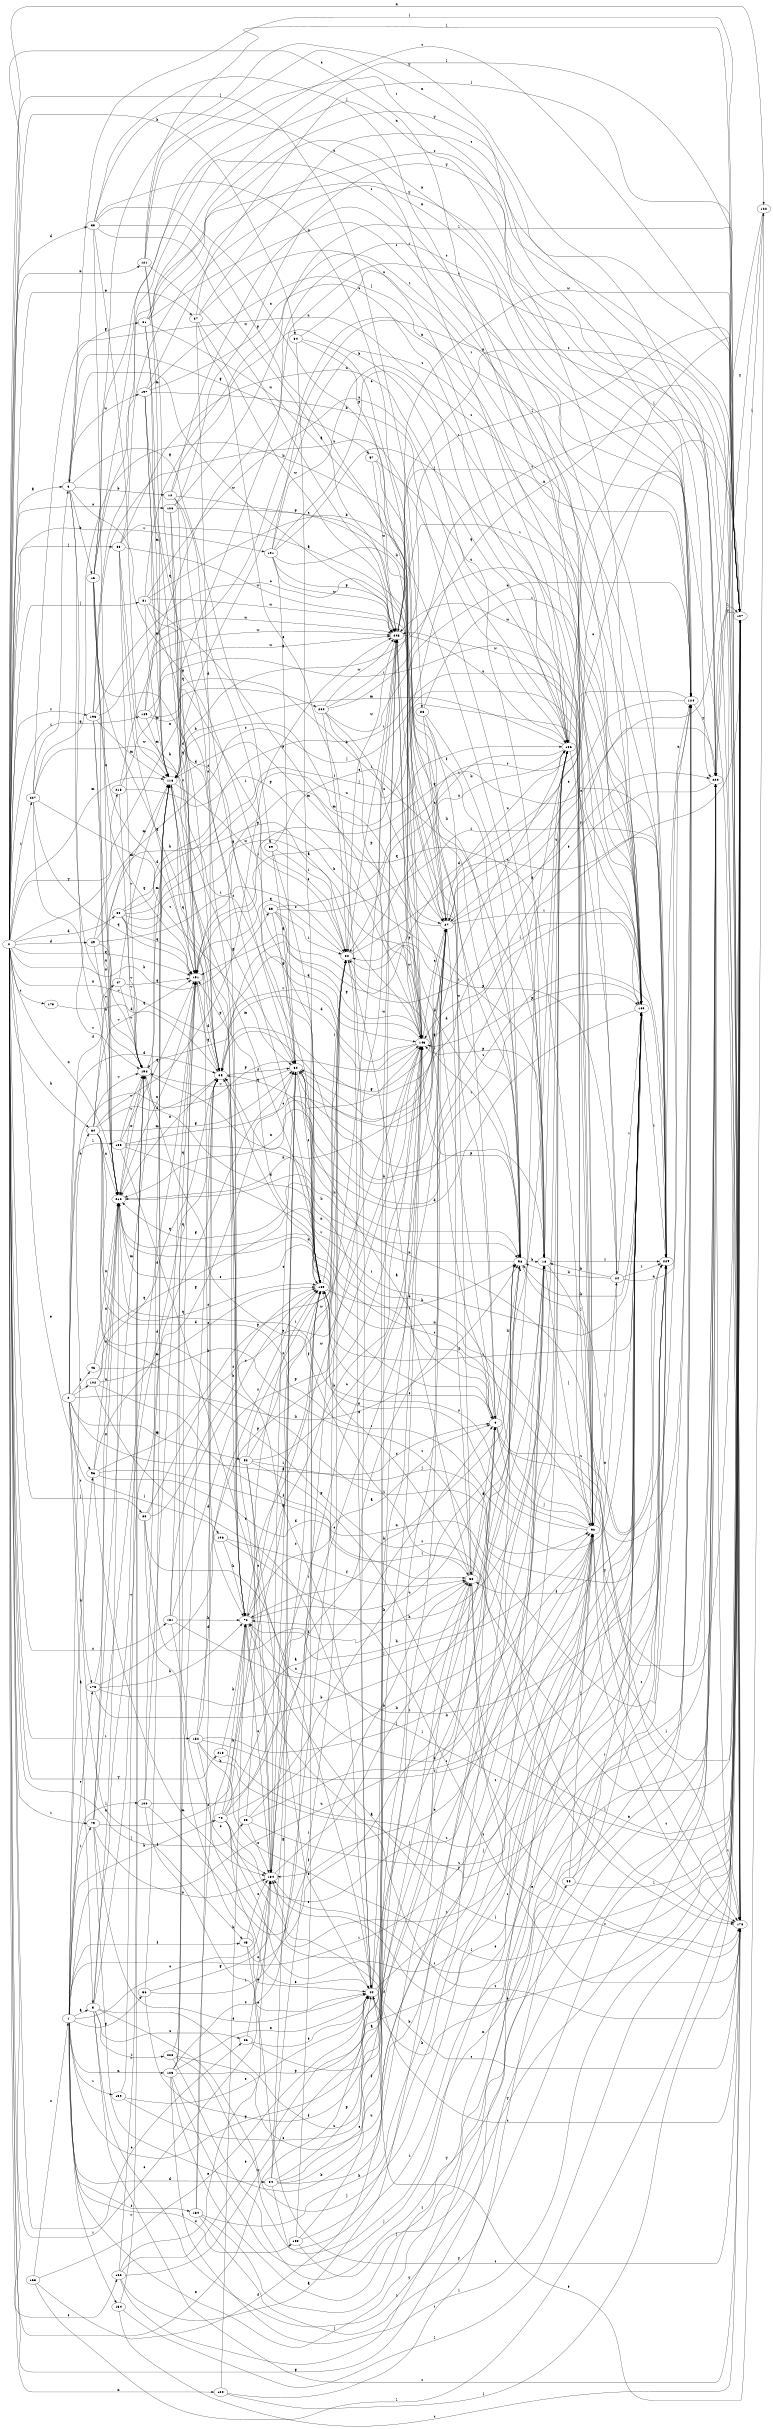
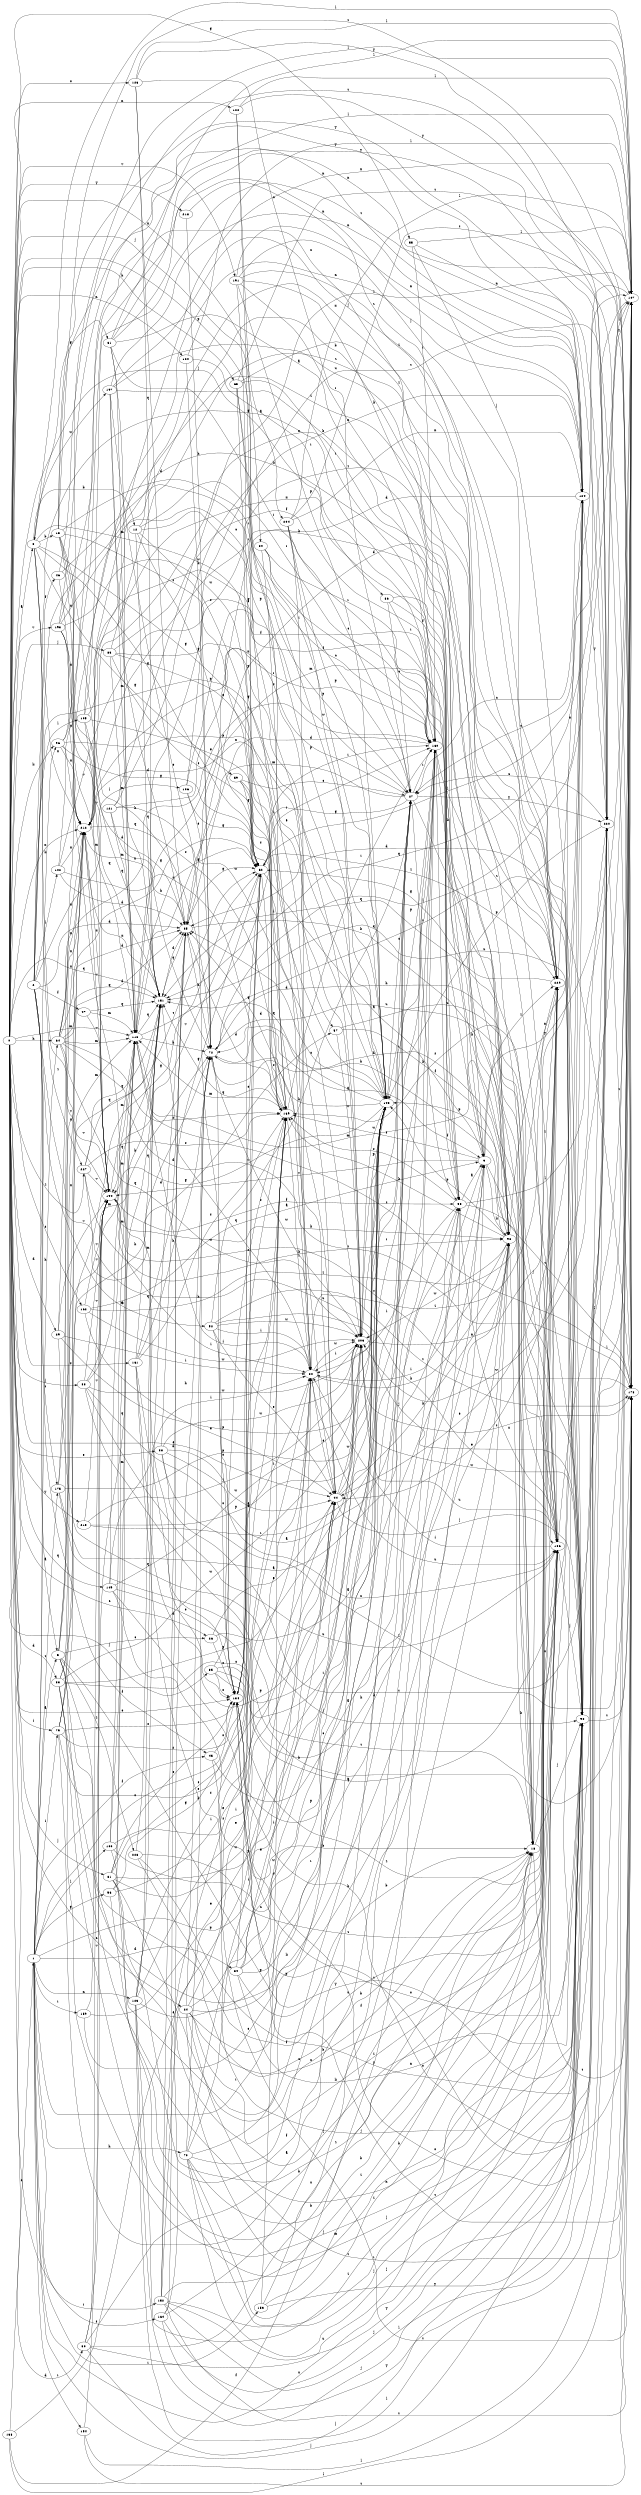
(157, 120) -> (135, 240)
(196, 319) -> (161, 1450)
(359, 397) -> (336, 2234)
(752, 414) -> (527, 78)
(11, 550) -> none
(329, 593) -> none
(258, 630) -> (223, 1480)
(61, 647) -> (45, 982)
(457, 674) -> none
(144, 742) -> (110, 1204)
none -> (226, 827)
(569, 847) -> (497, 912)
(484, 986) -> (249, 1801)
(51, 1004) -> none
(258, 1070) -> (223, 869)
none -> (185, 1114)
none -> (579, 1201)
none -> (146, 1255)
none -> (339, 1266)
(422, 1304) -> (394, 1179)
none -> (165, 1310)
(51, 1317) -> (34, 765)
(605, 1405) -> (475, 2174)
(234, 1566) -> (199, 824)
(536, 1754) -> (500, 2086)
(538, 1824) -> (516, 1918)
none -> (225, 1835)
(241, 2104) -> (166, 1784)
